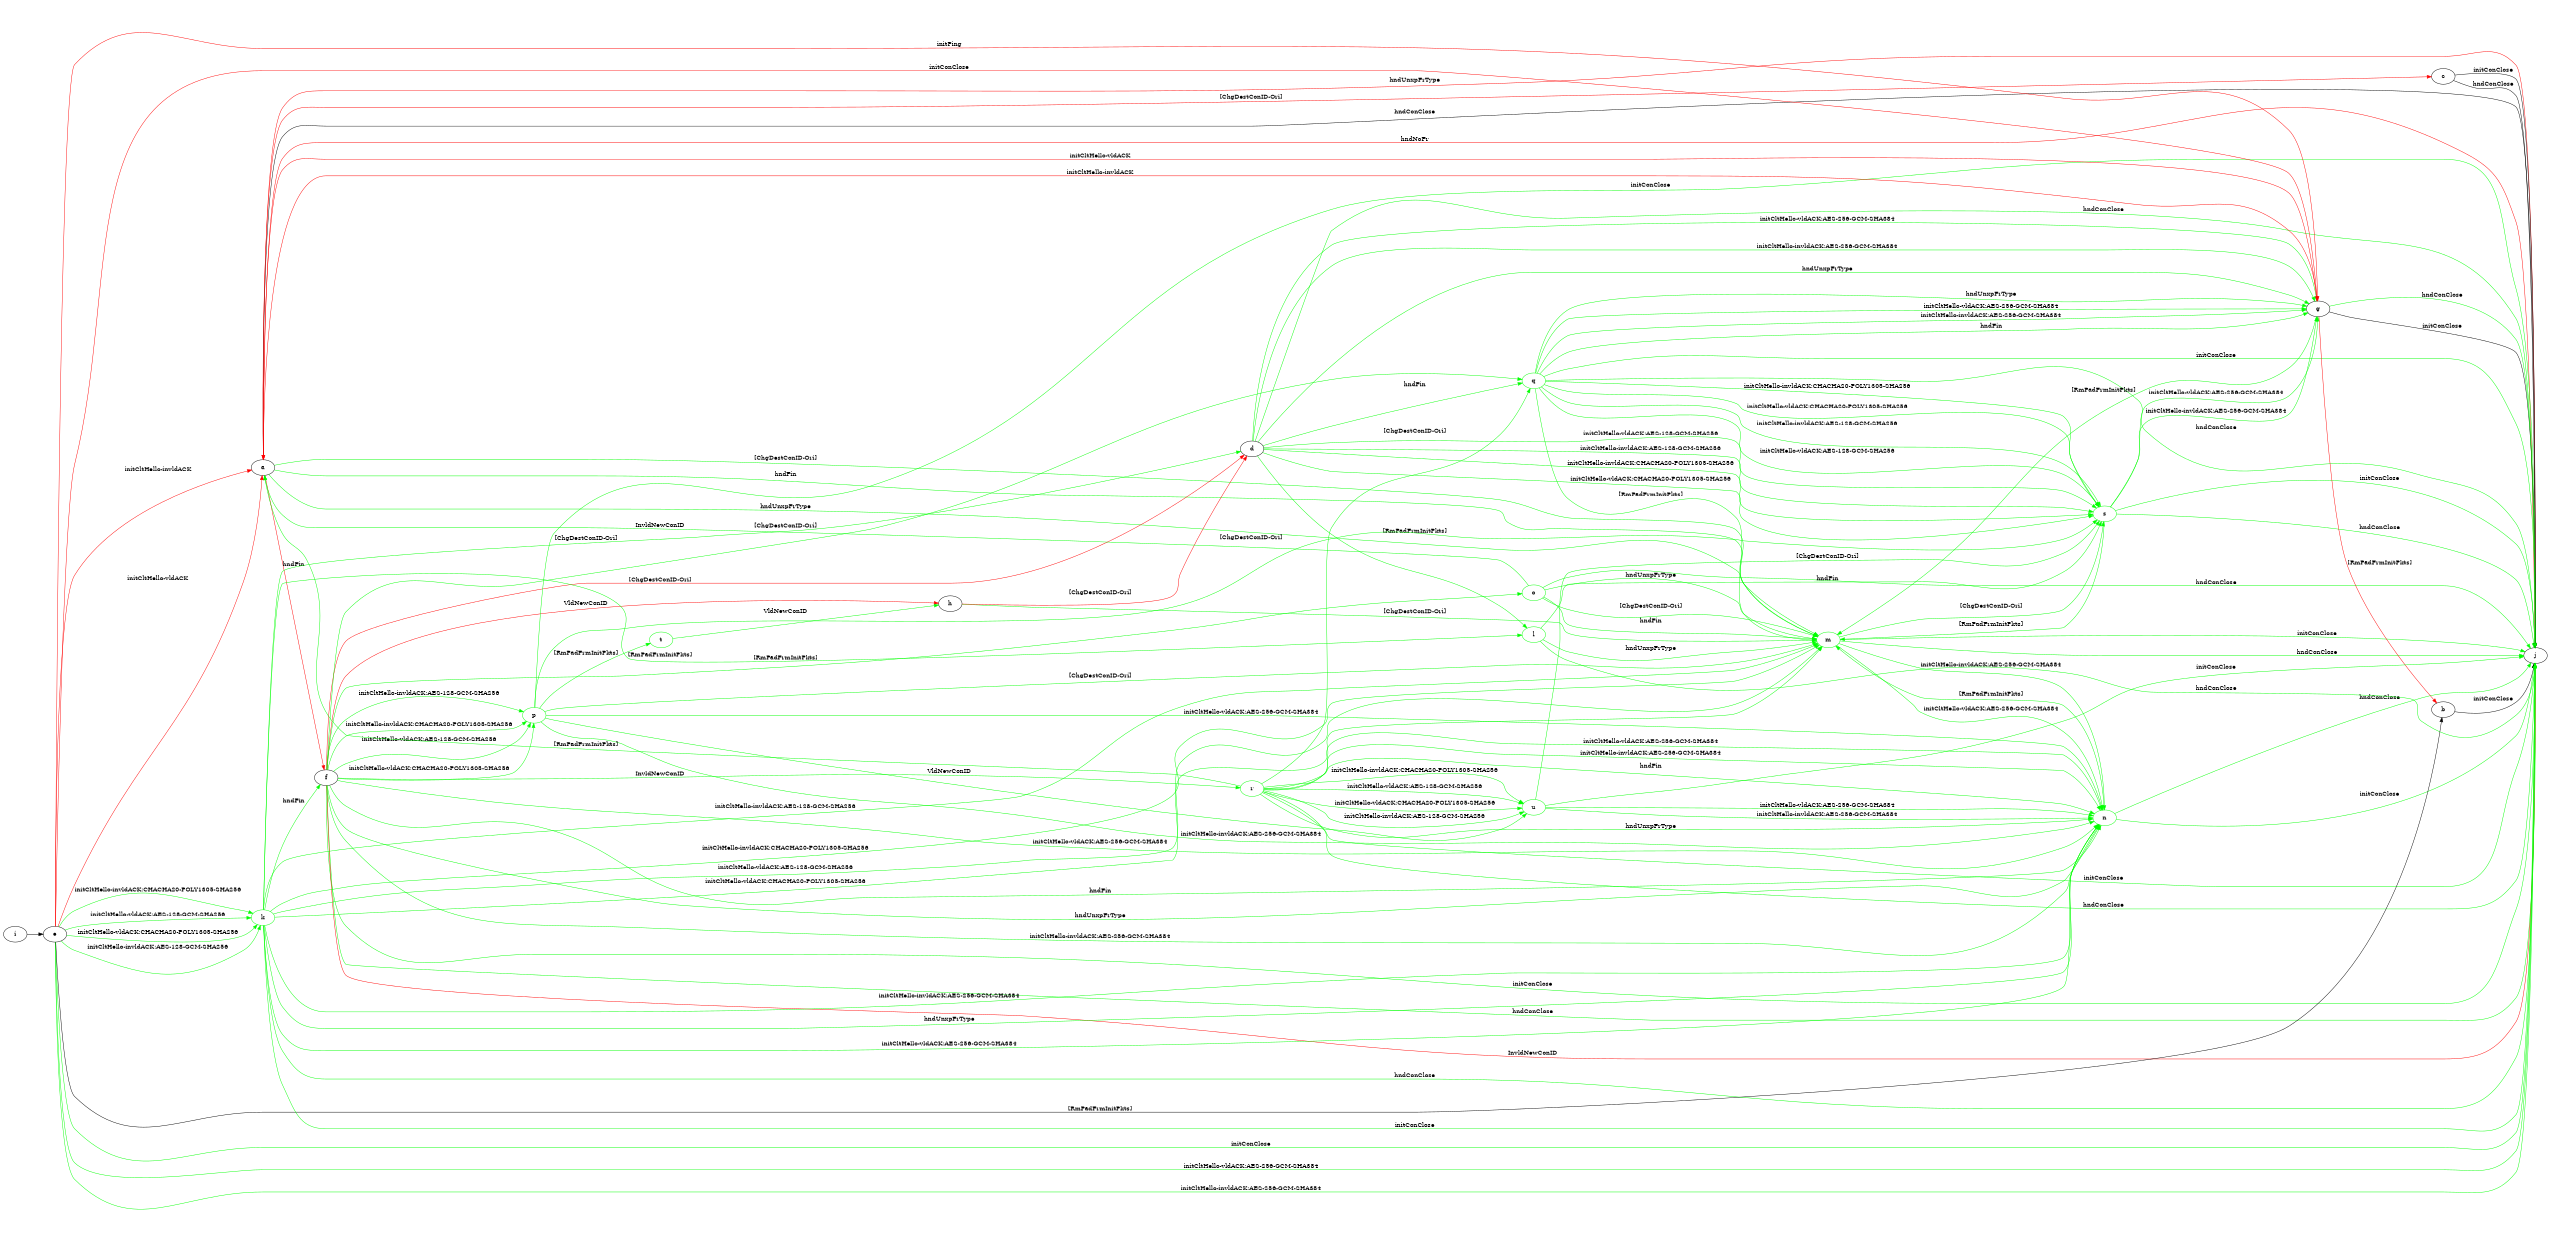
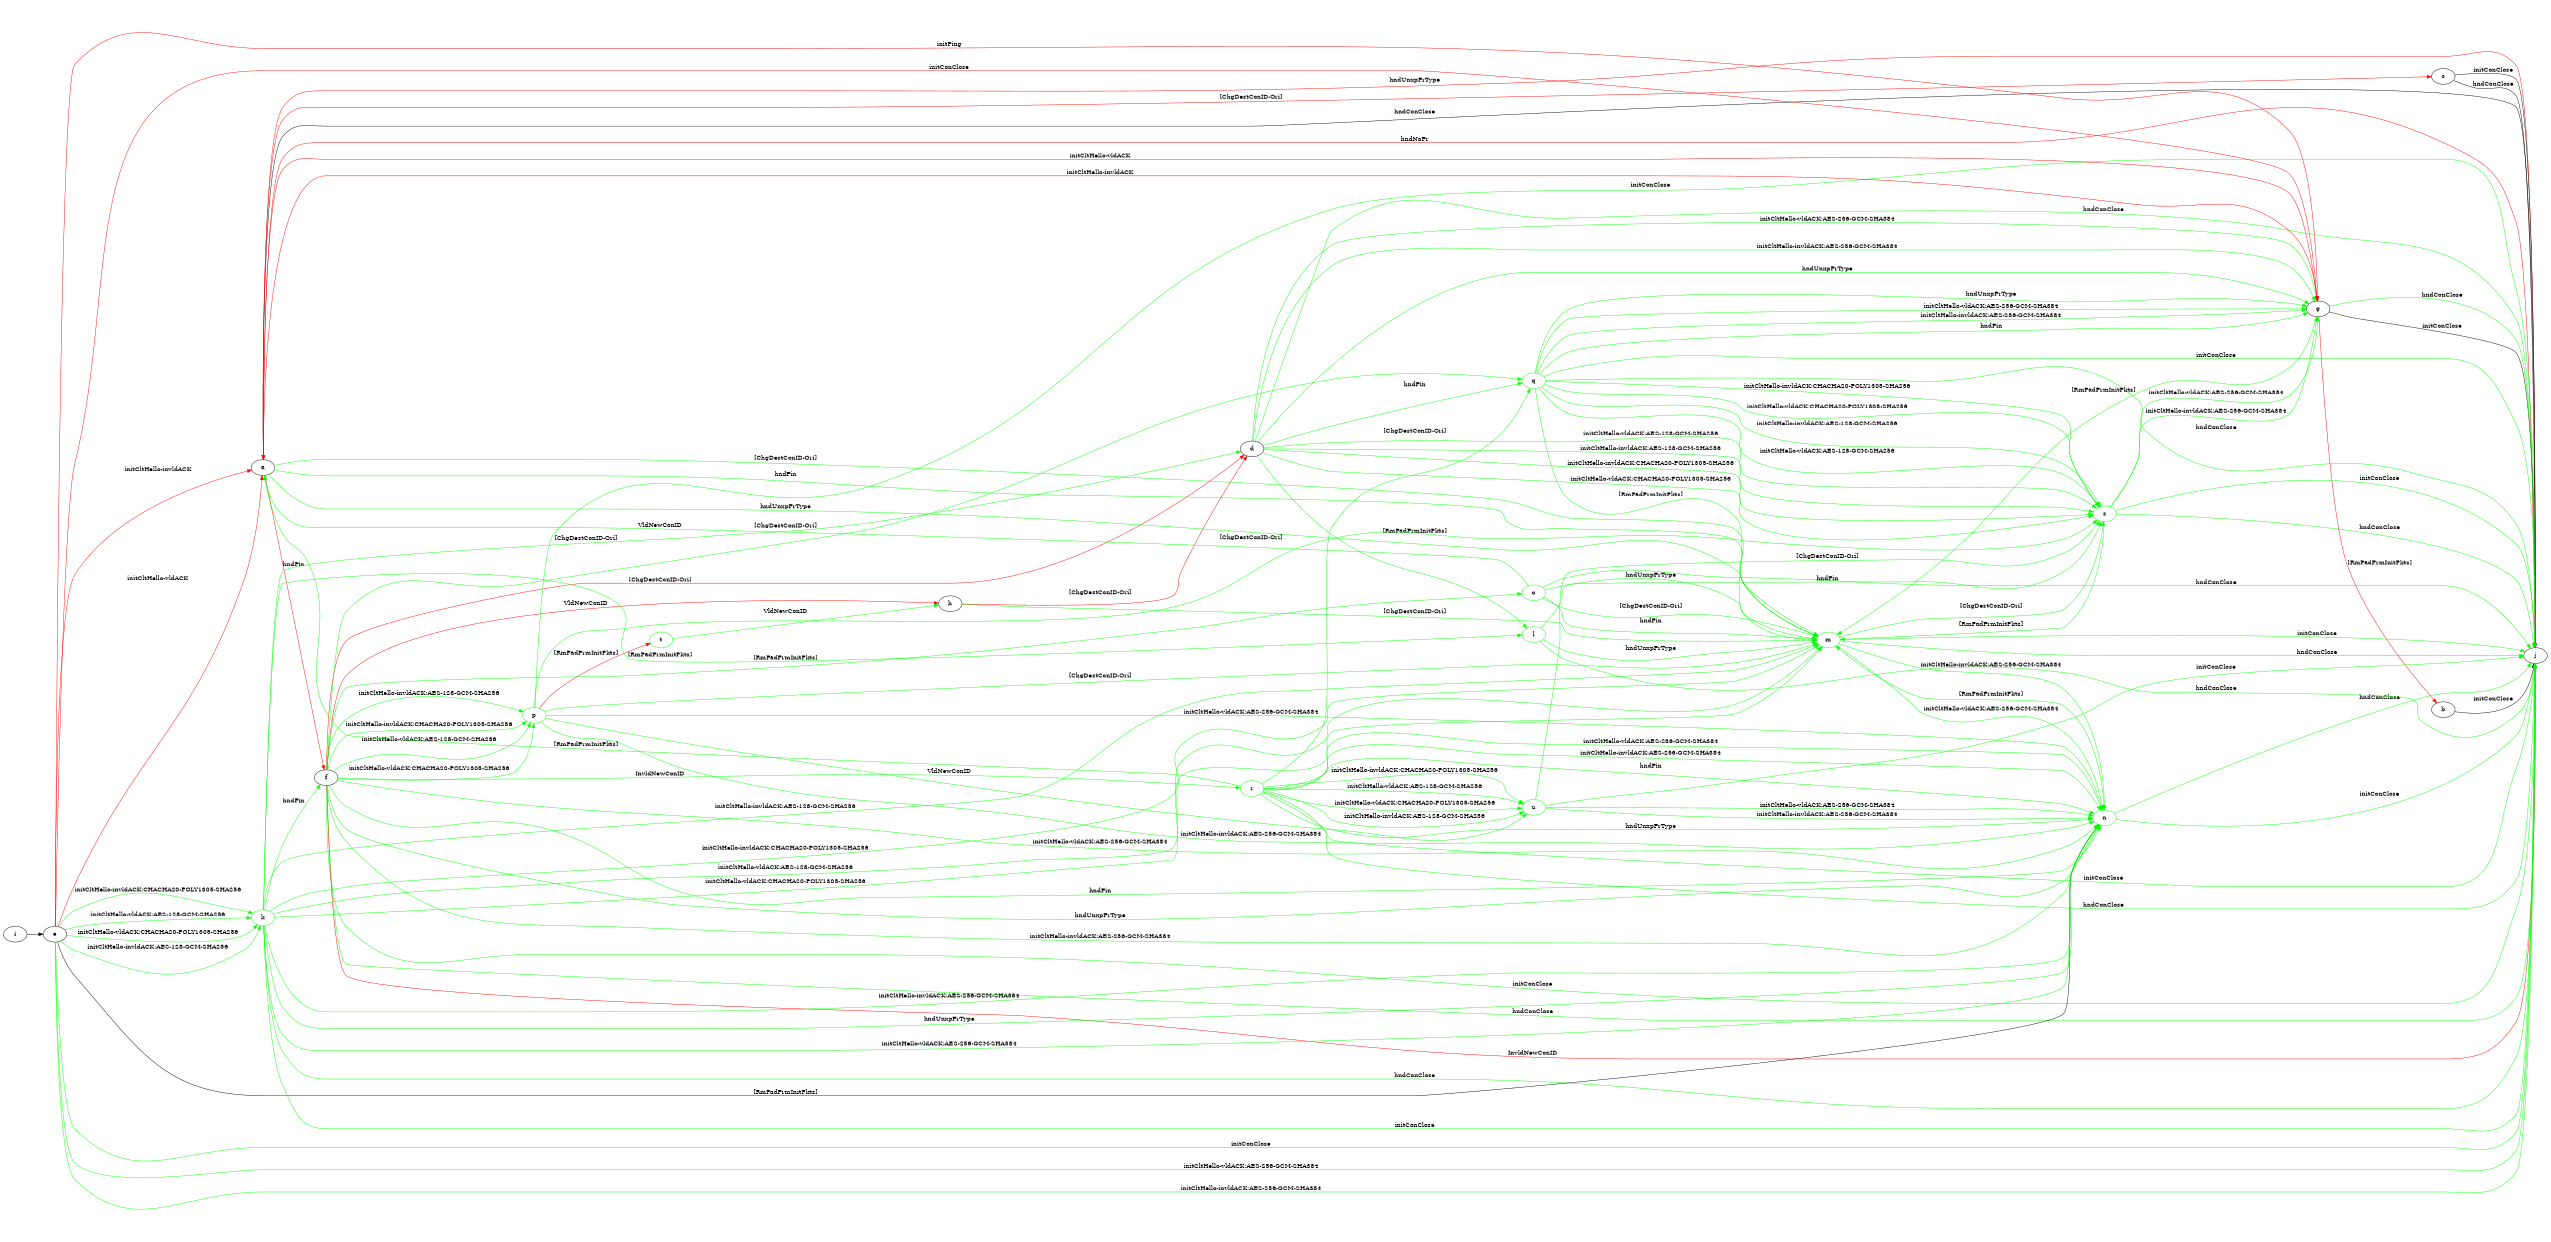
(661, 525) -> (661, 525)
(589, 670) -> (589, 670)
(1277, 1112) -> (1127, 1096)
